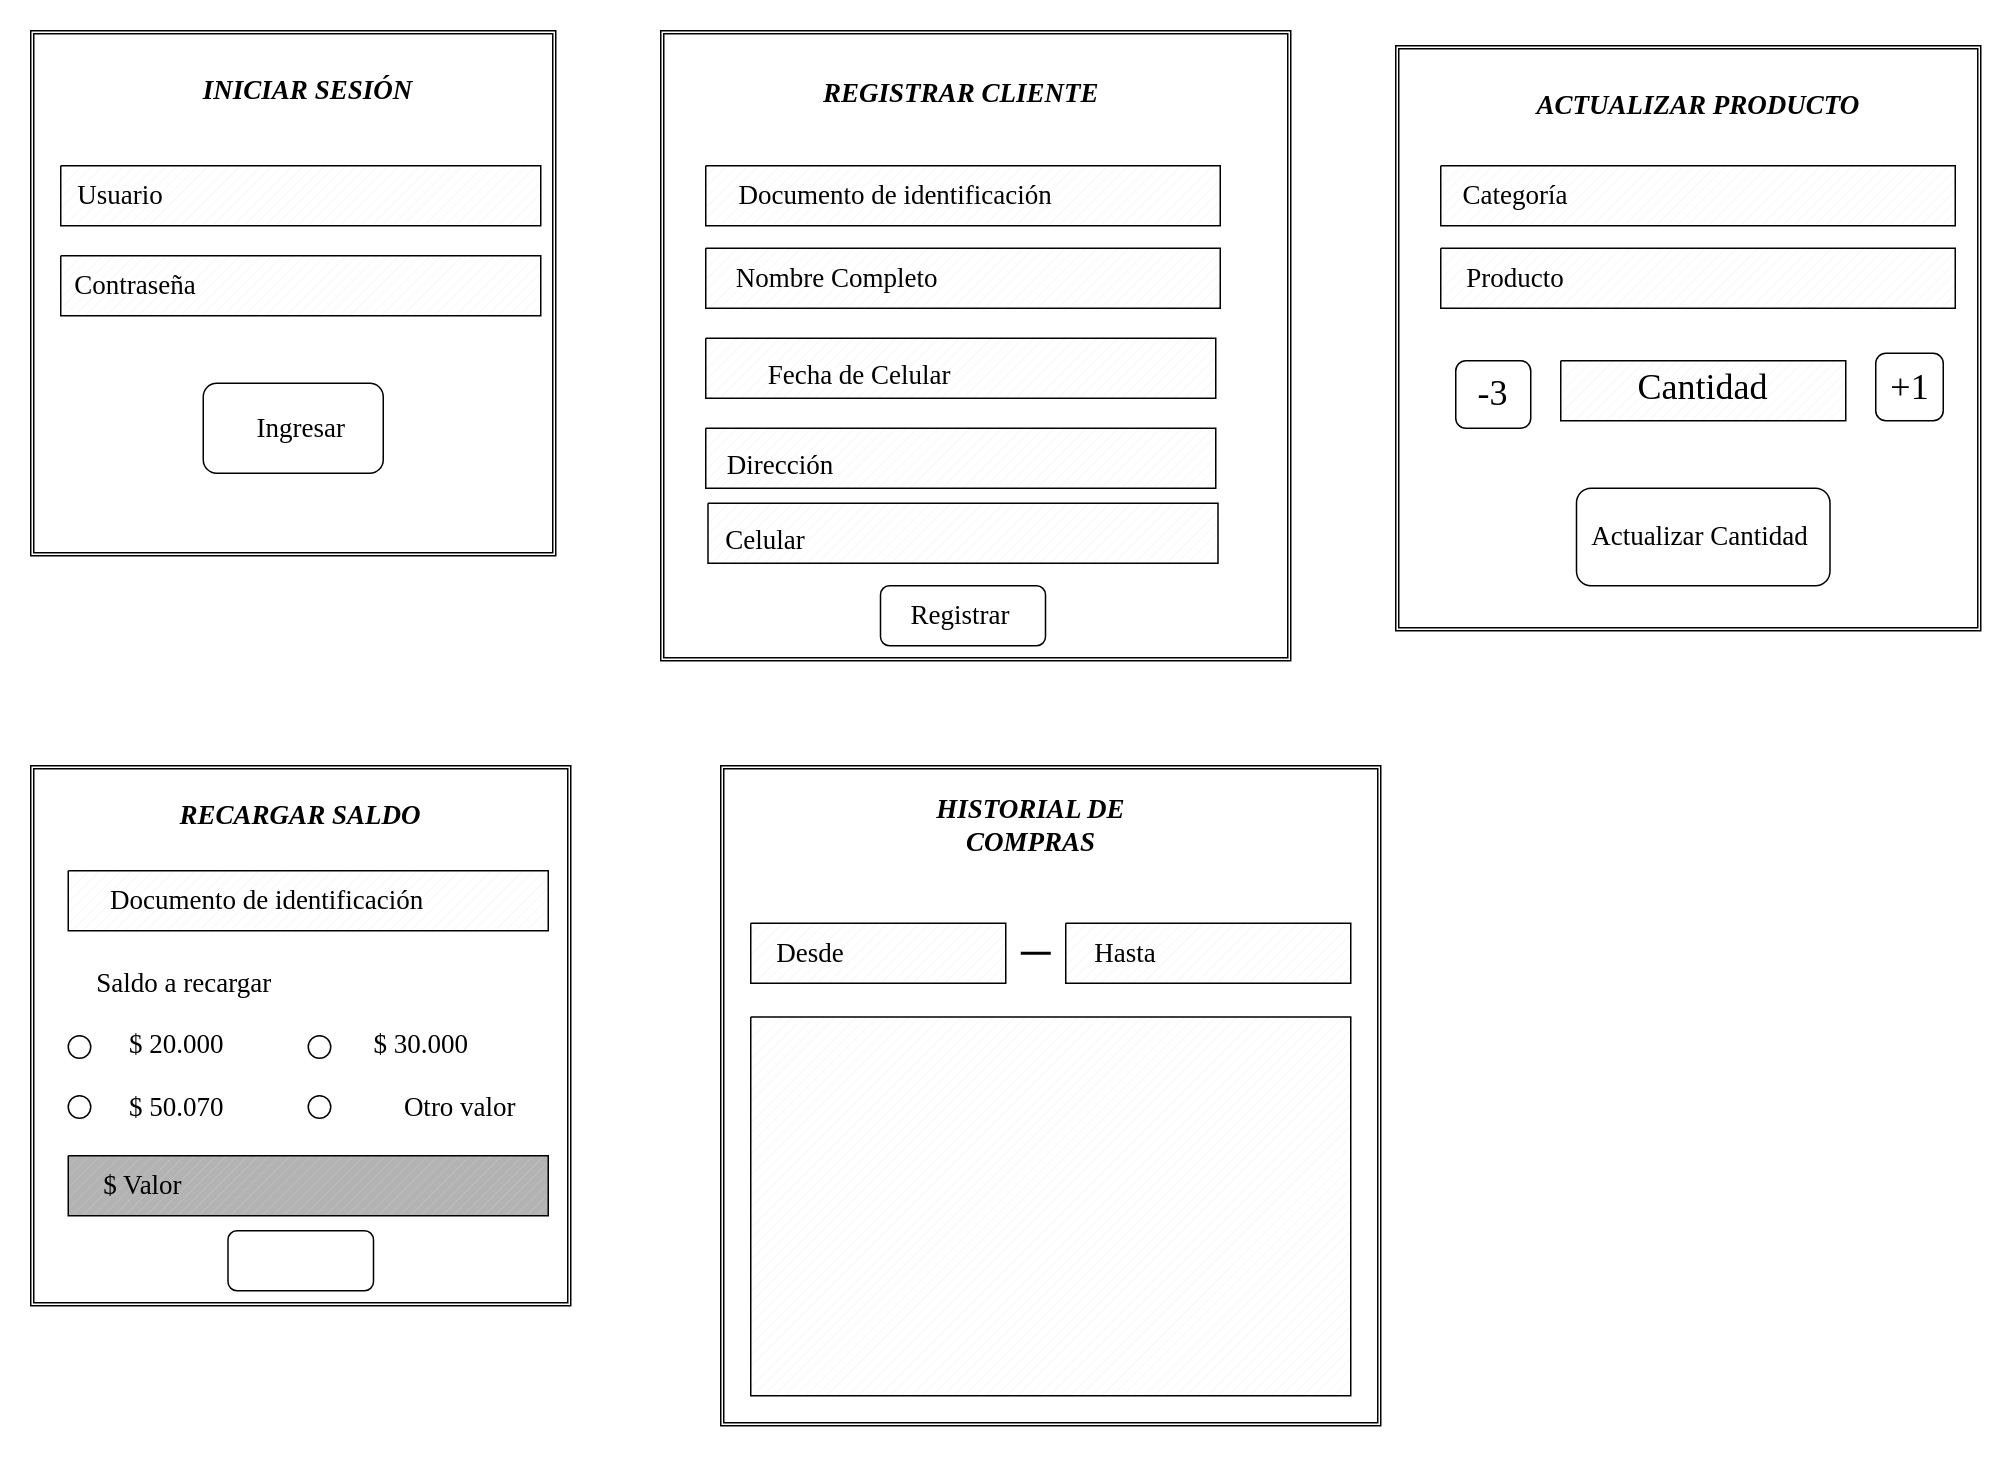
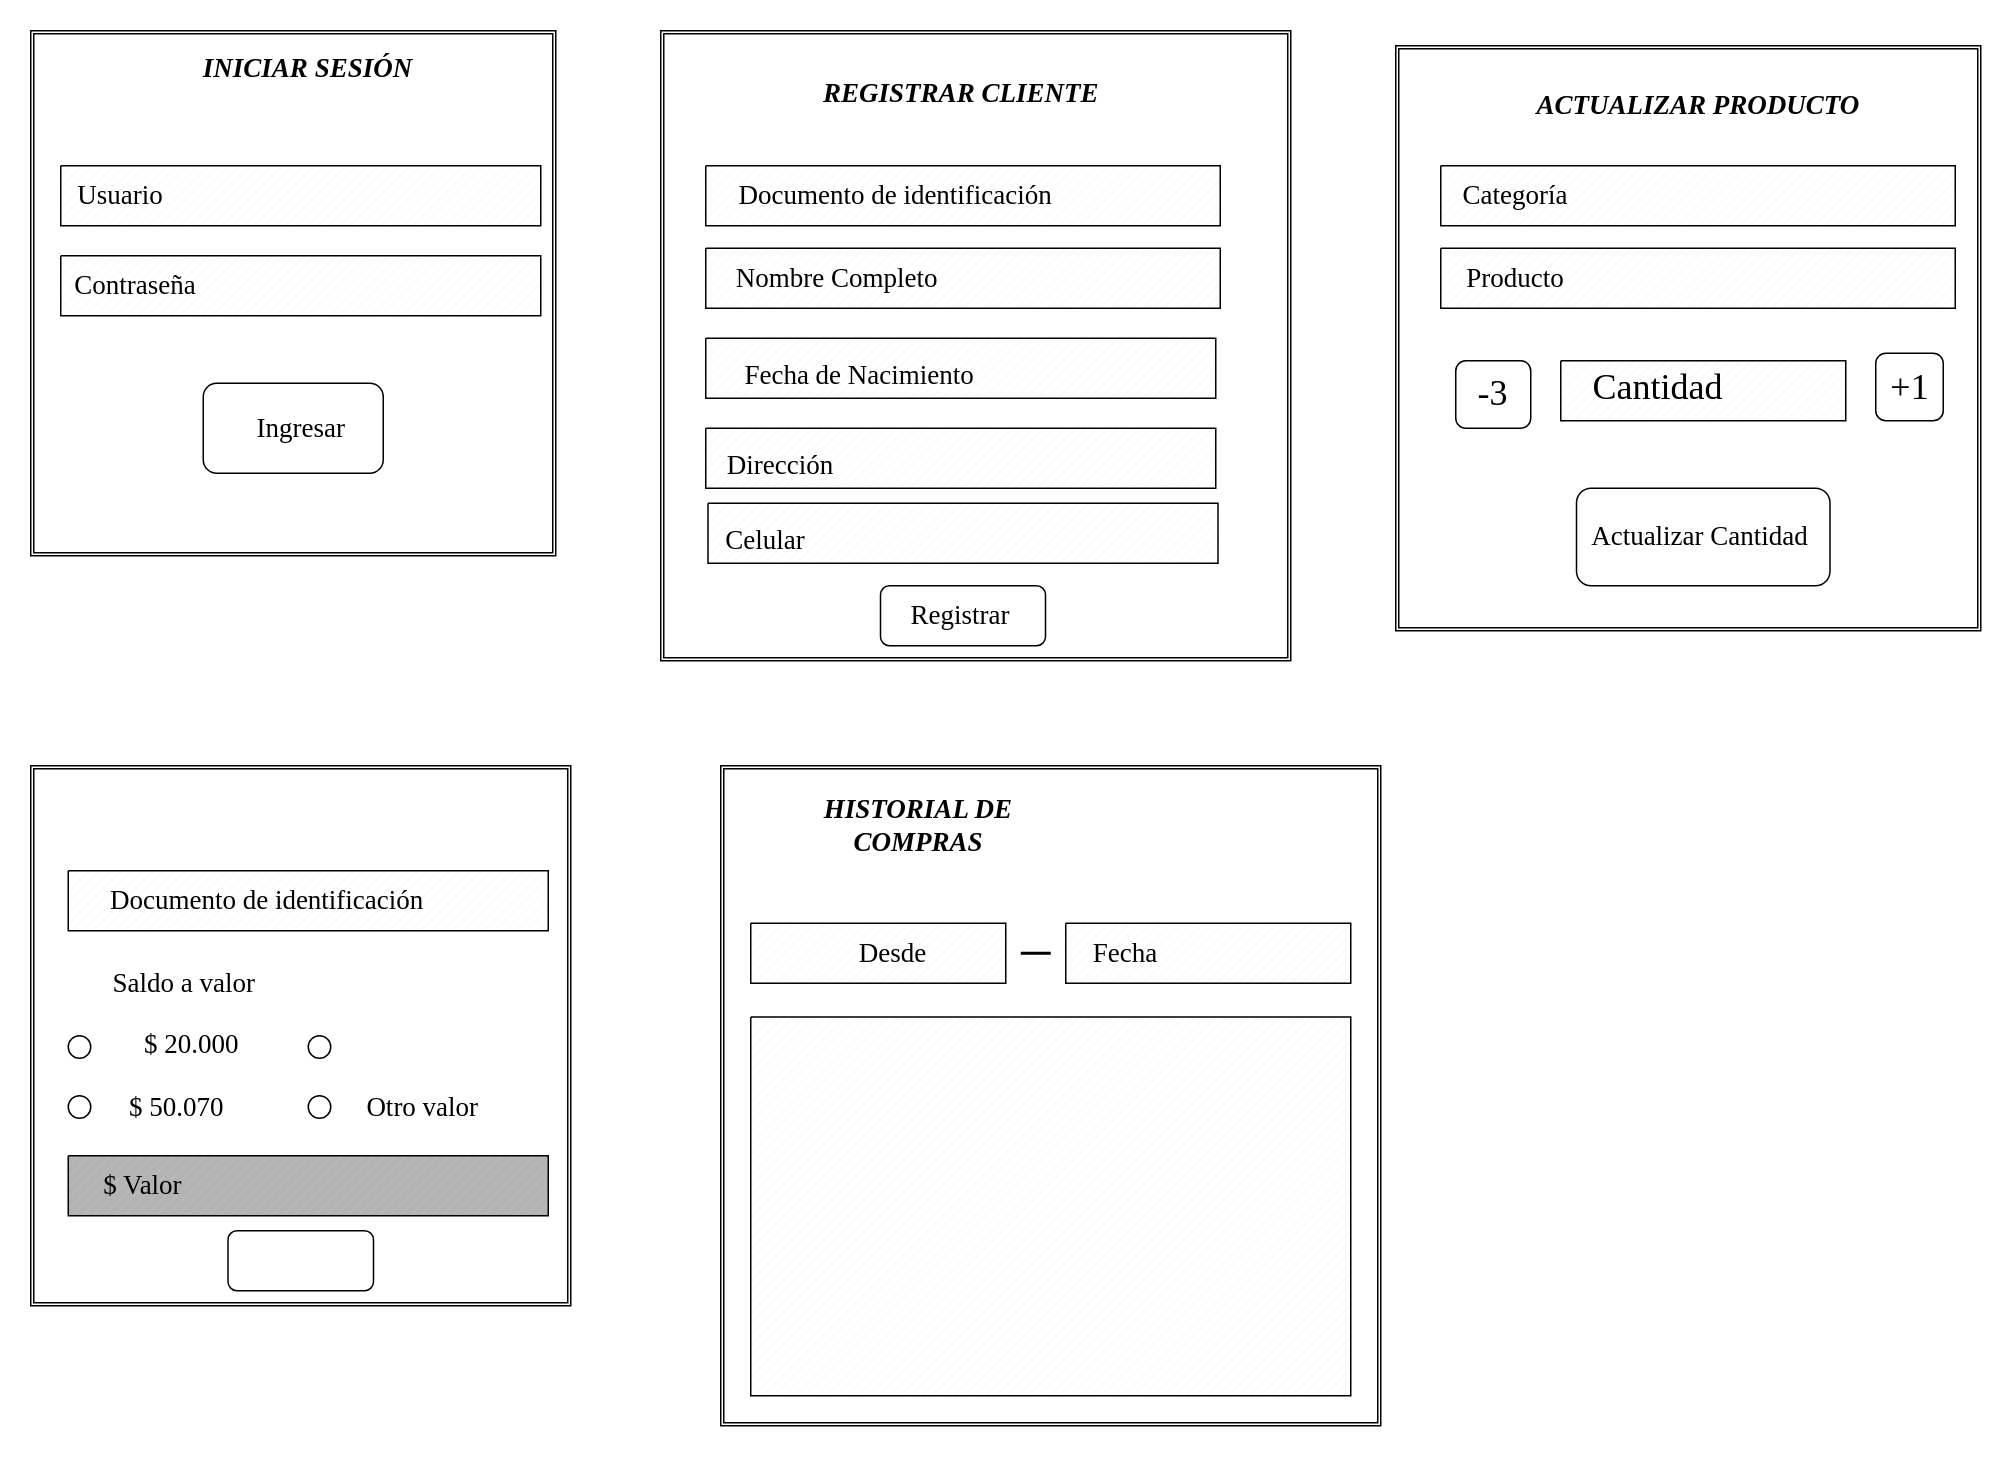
(308, 91) -> (308, 68)
(863, 376) -> (863, 376)
(1703, 388) -> (1658, 388)
(301, 815) -> none
(1030, 826) -> (918, 826)
(811, 953) -> (893, 953)
(1126, 953) -> (1126, 953)
(185, 983) -> (185, 983)
(177, 1045) -> (192, 1045)
(421, 1045) -> none
(460, 1107) -> (423, 1107)
